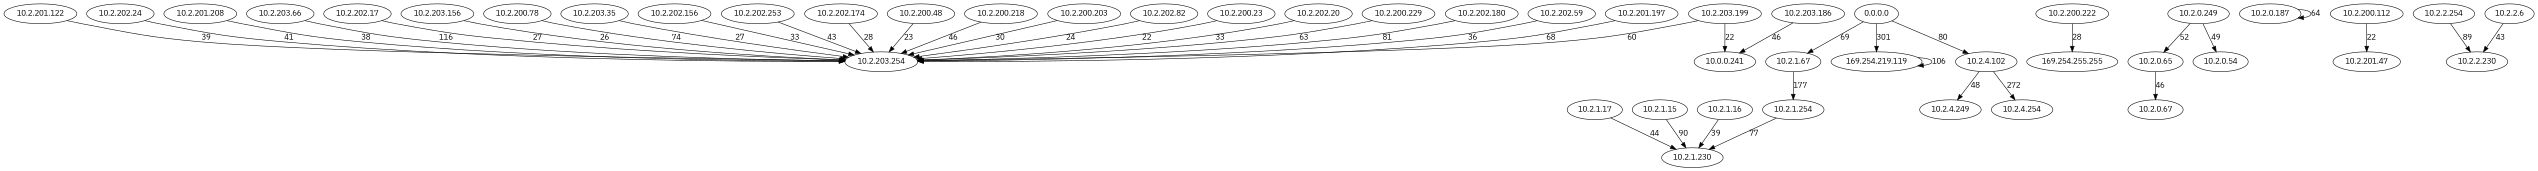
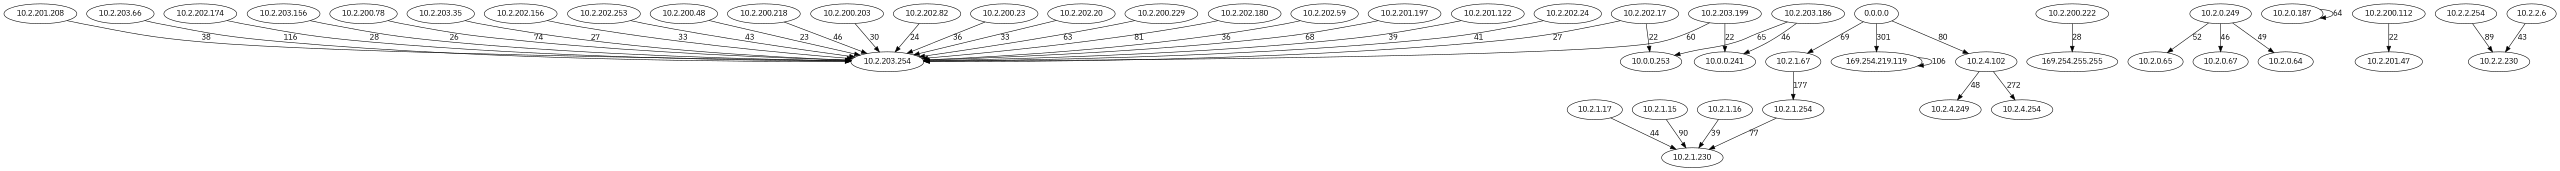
(1147, 38) -> (958, 38)
none -> (1651, 62)
(2221, 62) -> (2286, 62)
(2156, 83) -> (2221, 35)
